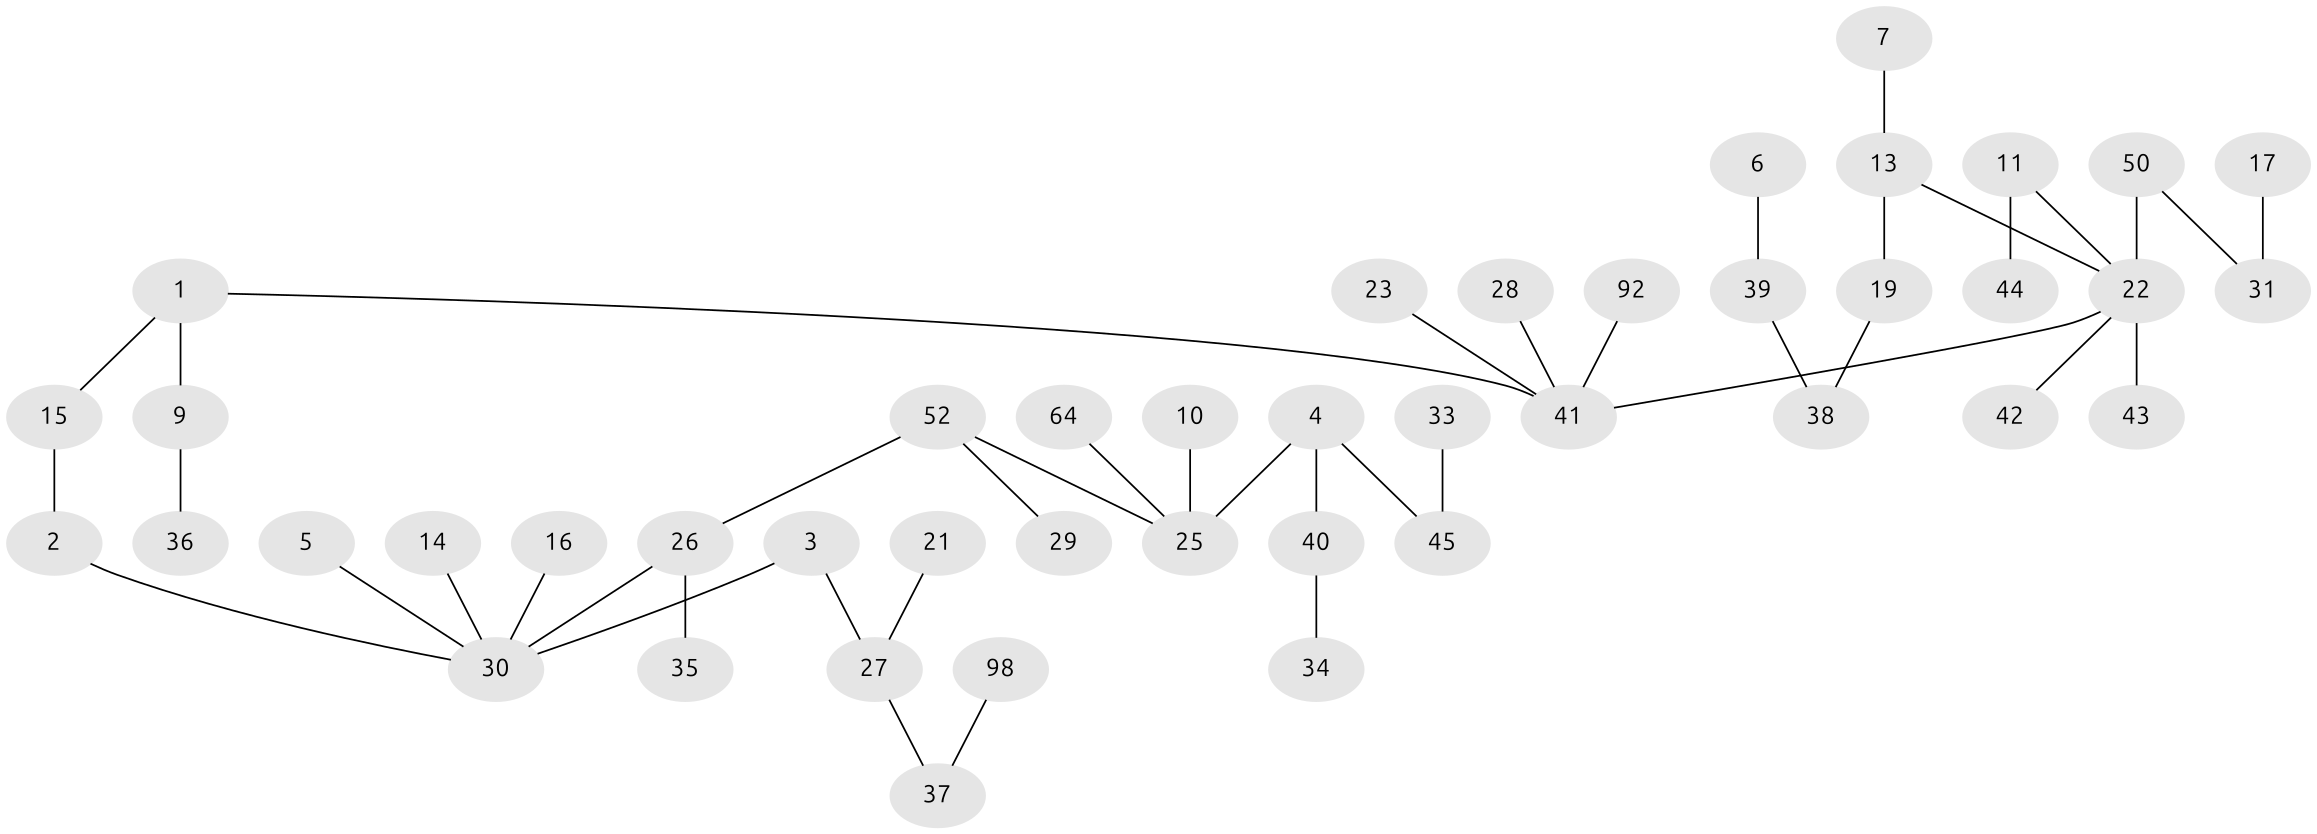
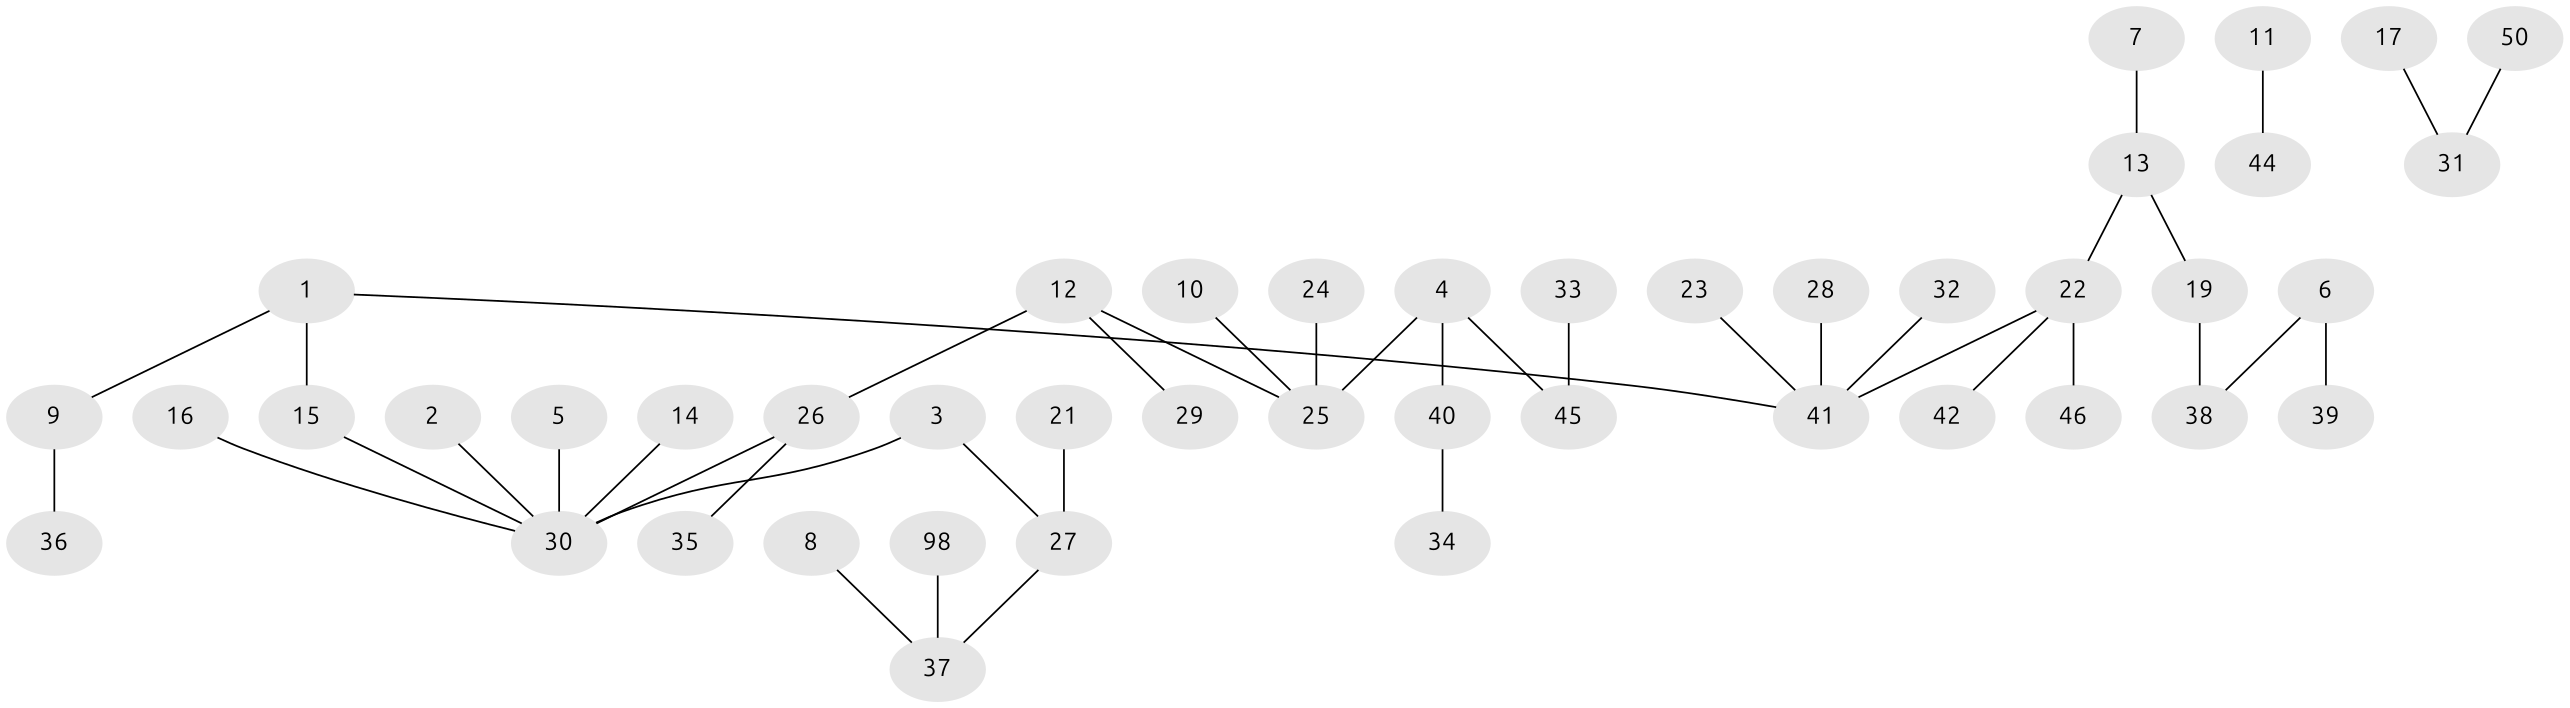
(2073, 228) -> none
(2137, 228) -> none
(1632, 291) -> (1947, 291)
(1790, 354) -> (2263, 354)
(938, 417) -> (1064, 291)
(1064, 417) -> (1316, 291)
(2137, 417) -> (2074, 417)
(54, 480) -> (433, 480)
none -> (812, 543)
